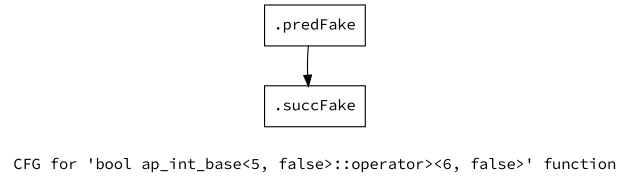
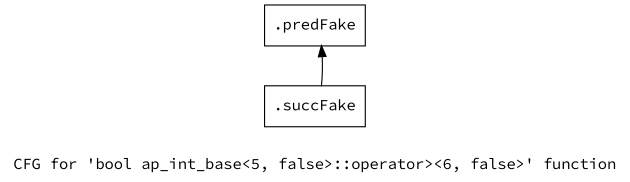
(308, 60) -> (322, 72)
